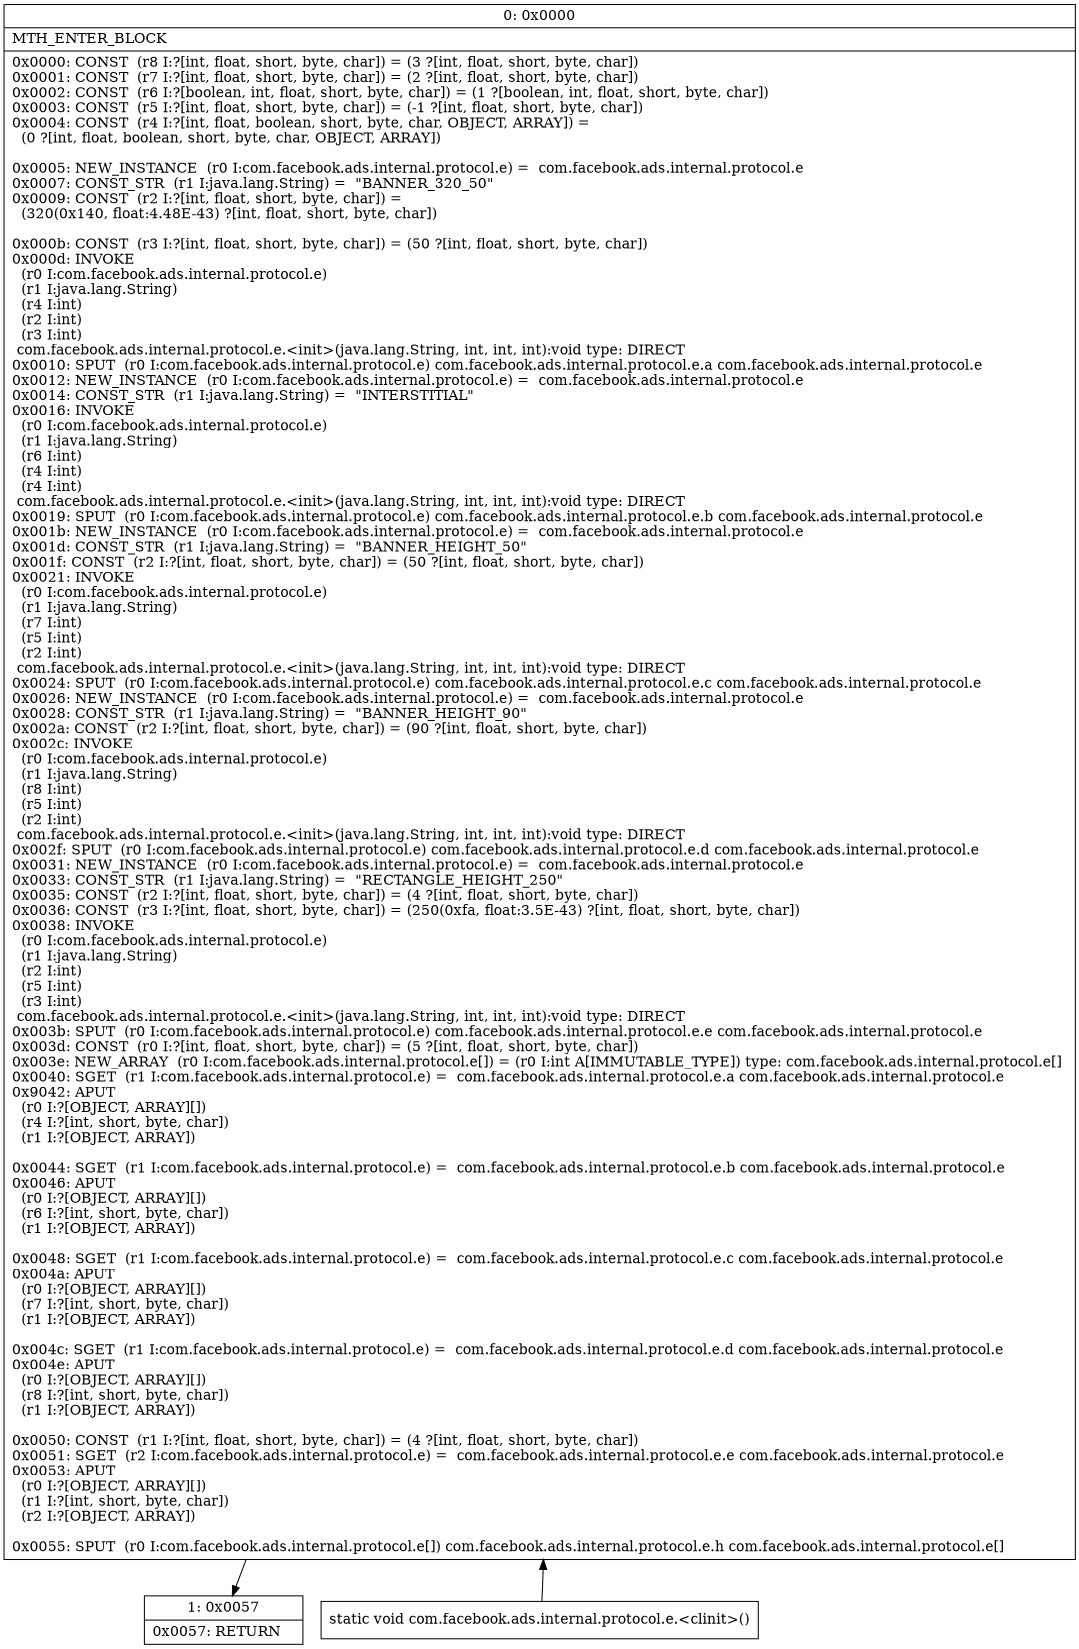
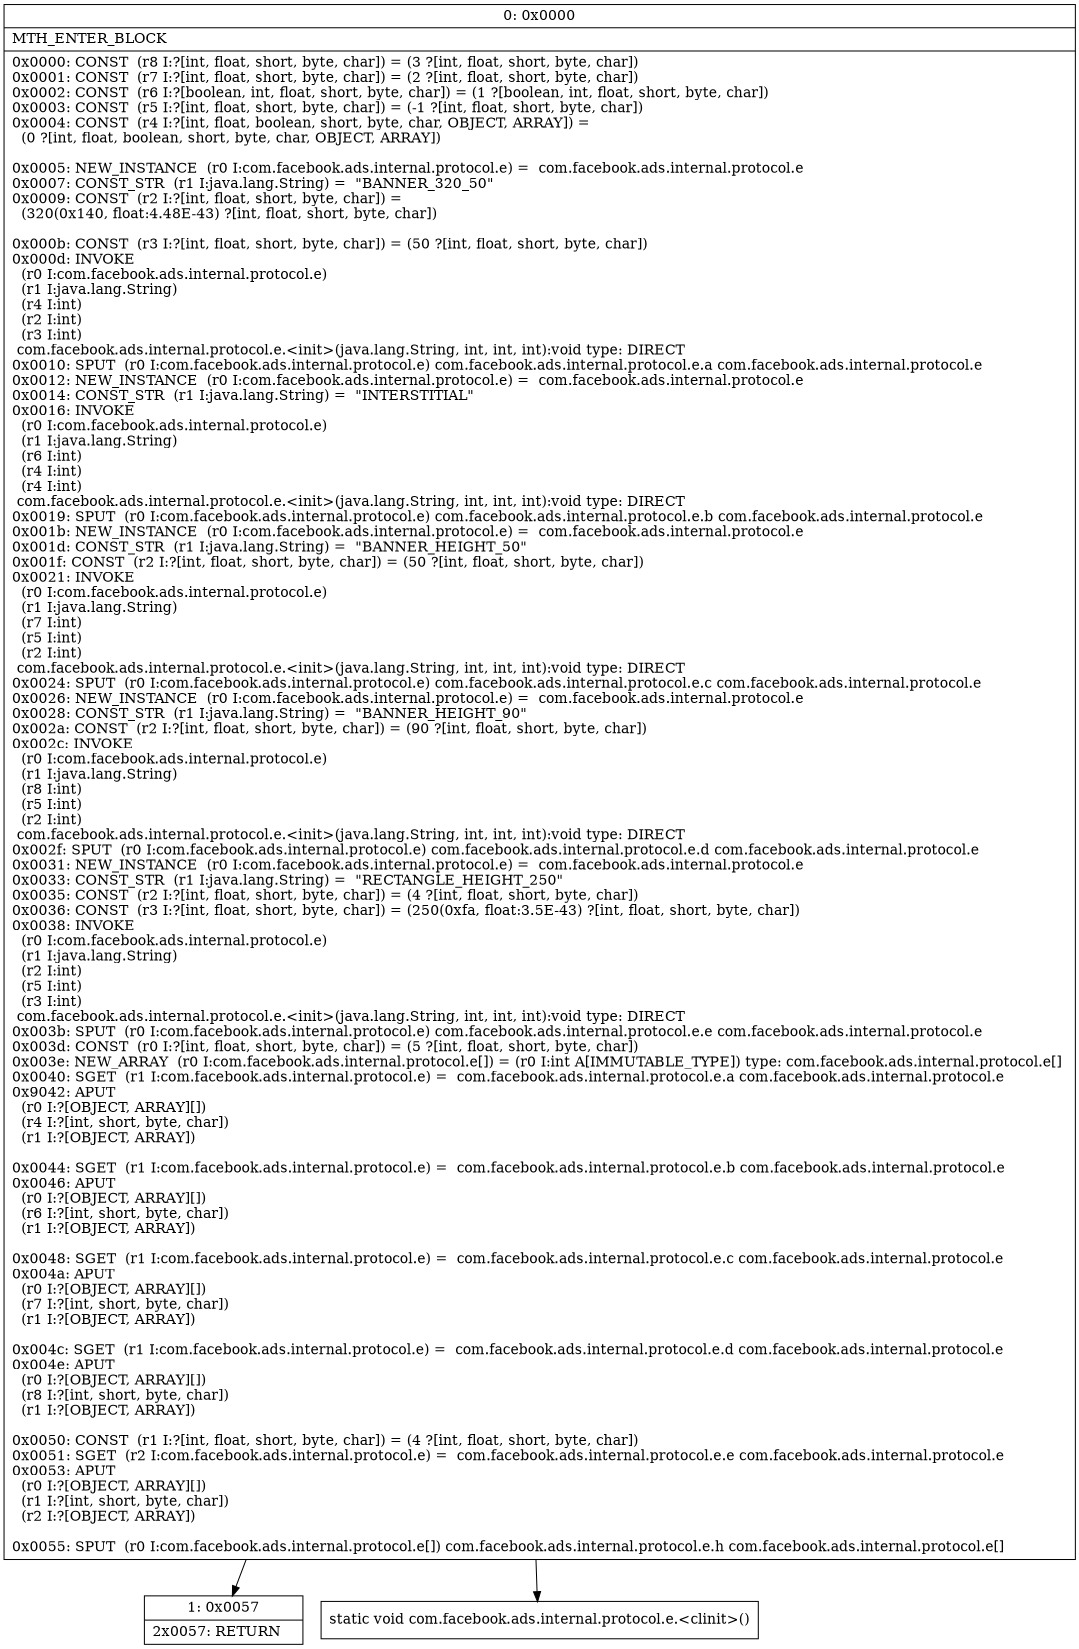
(543, 1586) -> (536, 1575)
(224, 1632) -> (224, 1632)
